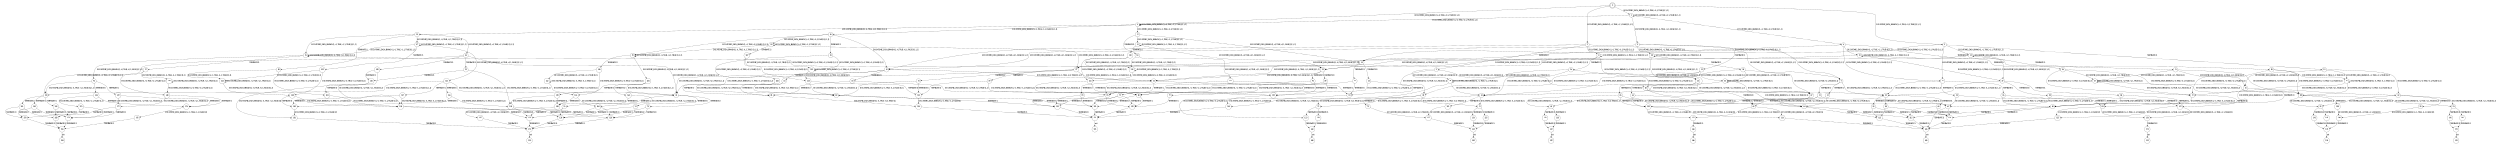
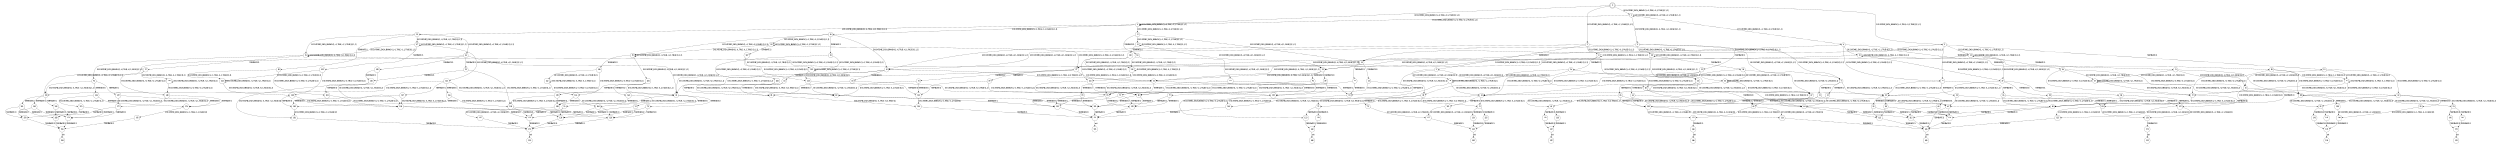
(1106, 99) -> (1134, 103)
